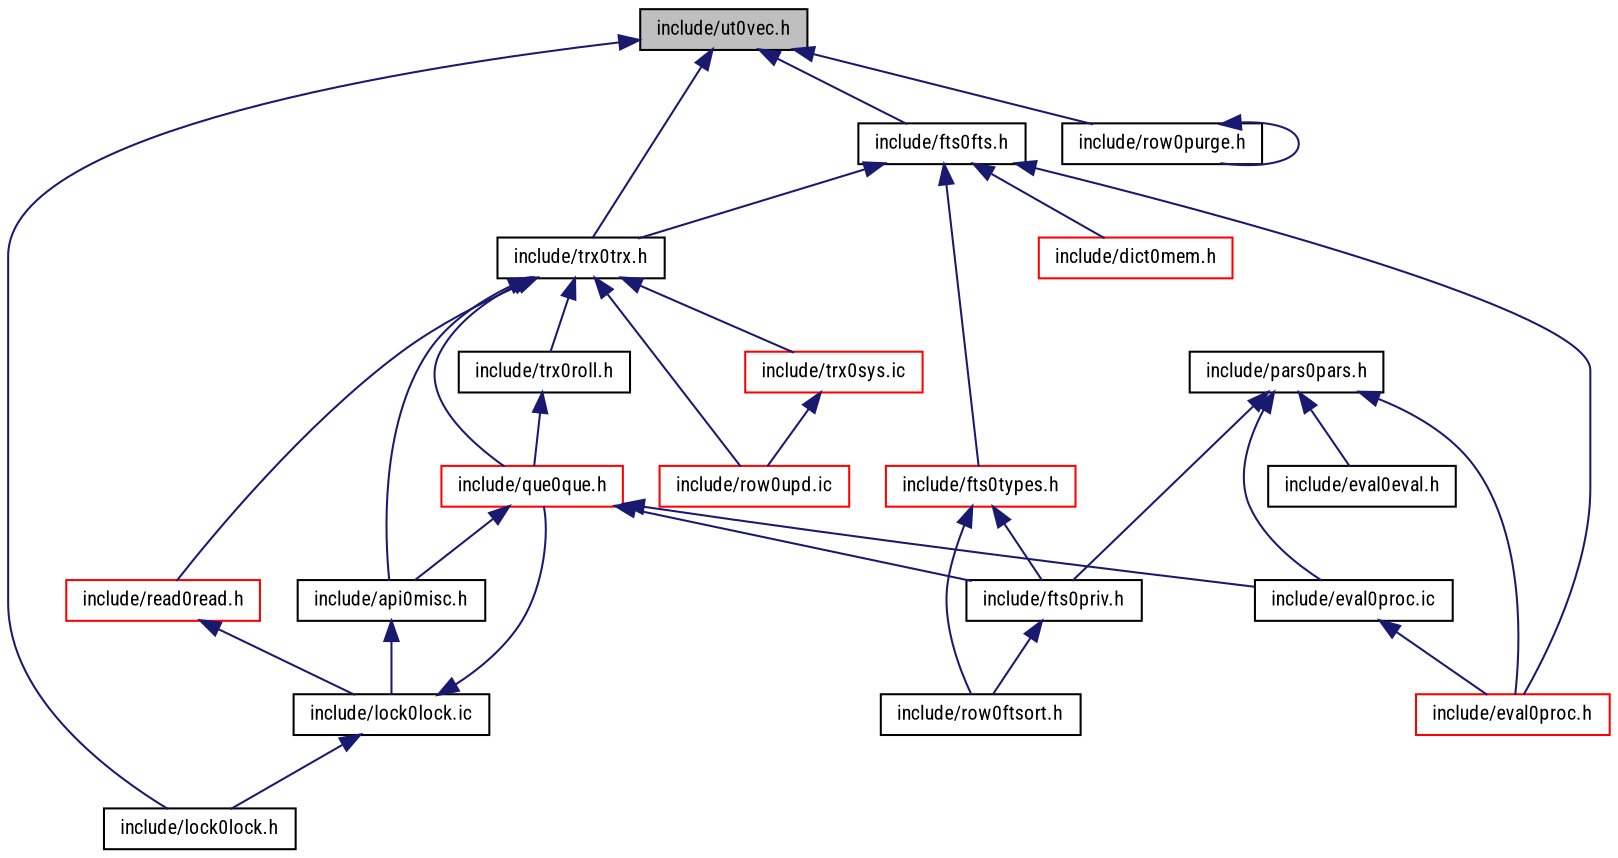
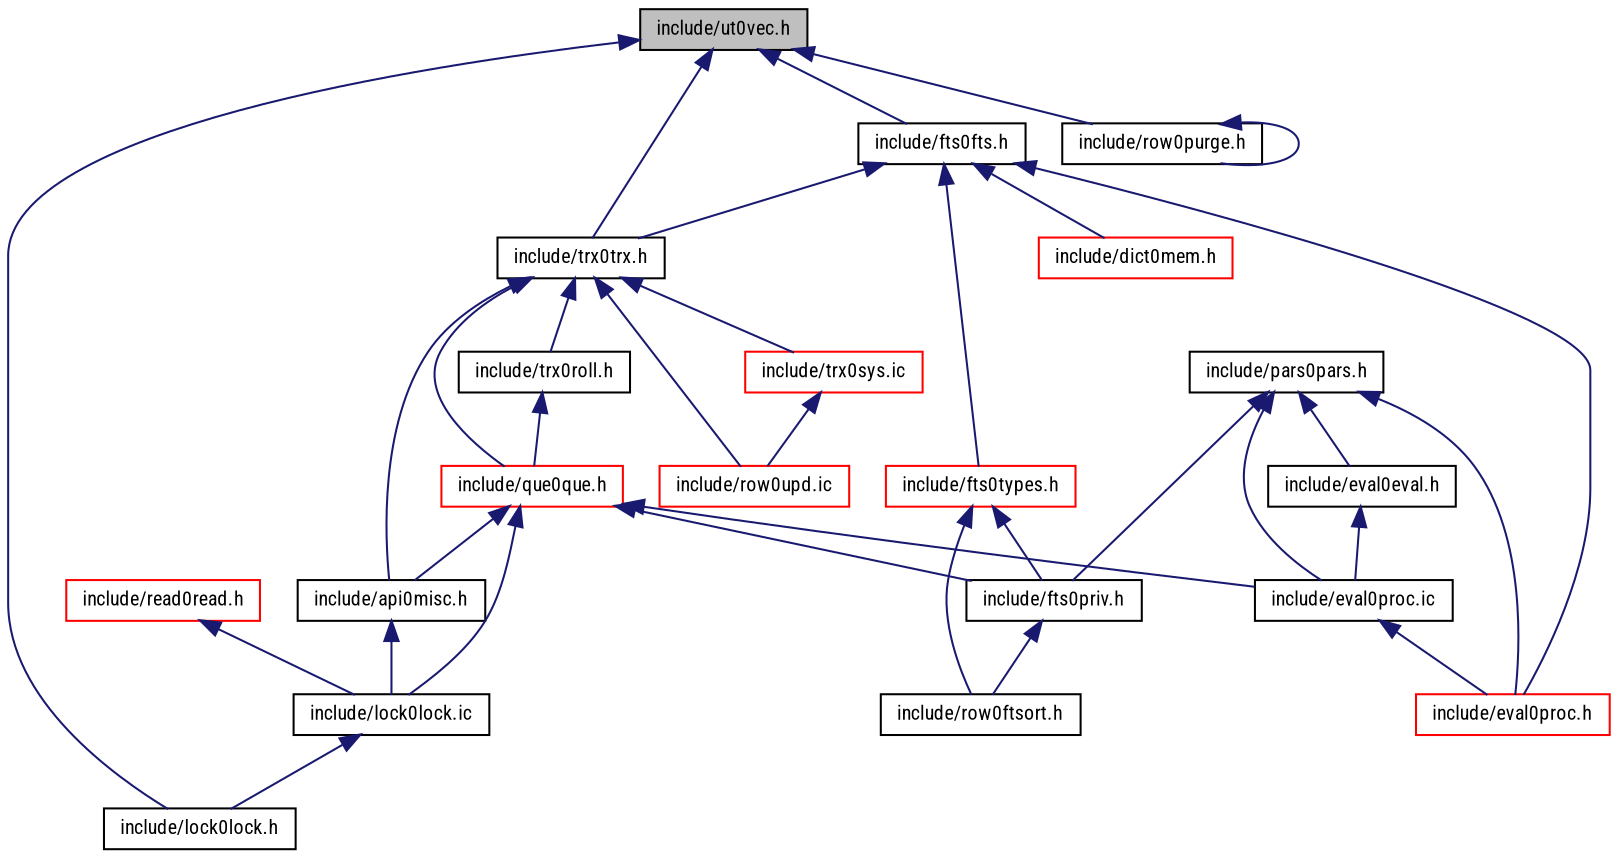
(330, 412) -> none
none -> (1357, 554)
(528, 609) -> (483, 624)
